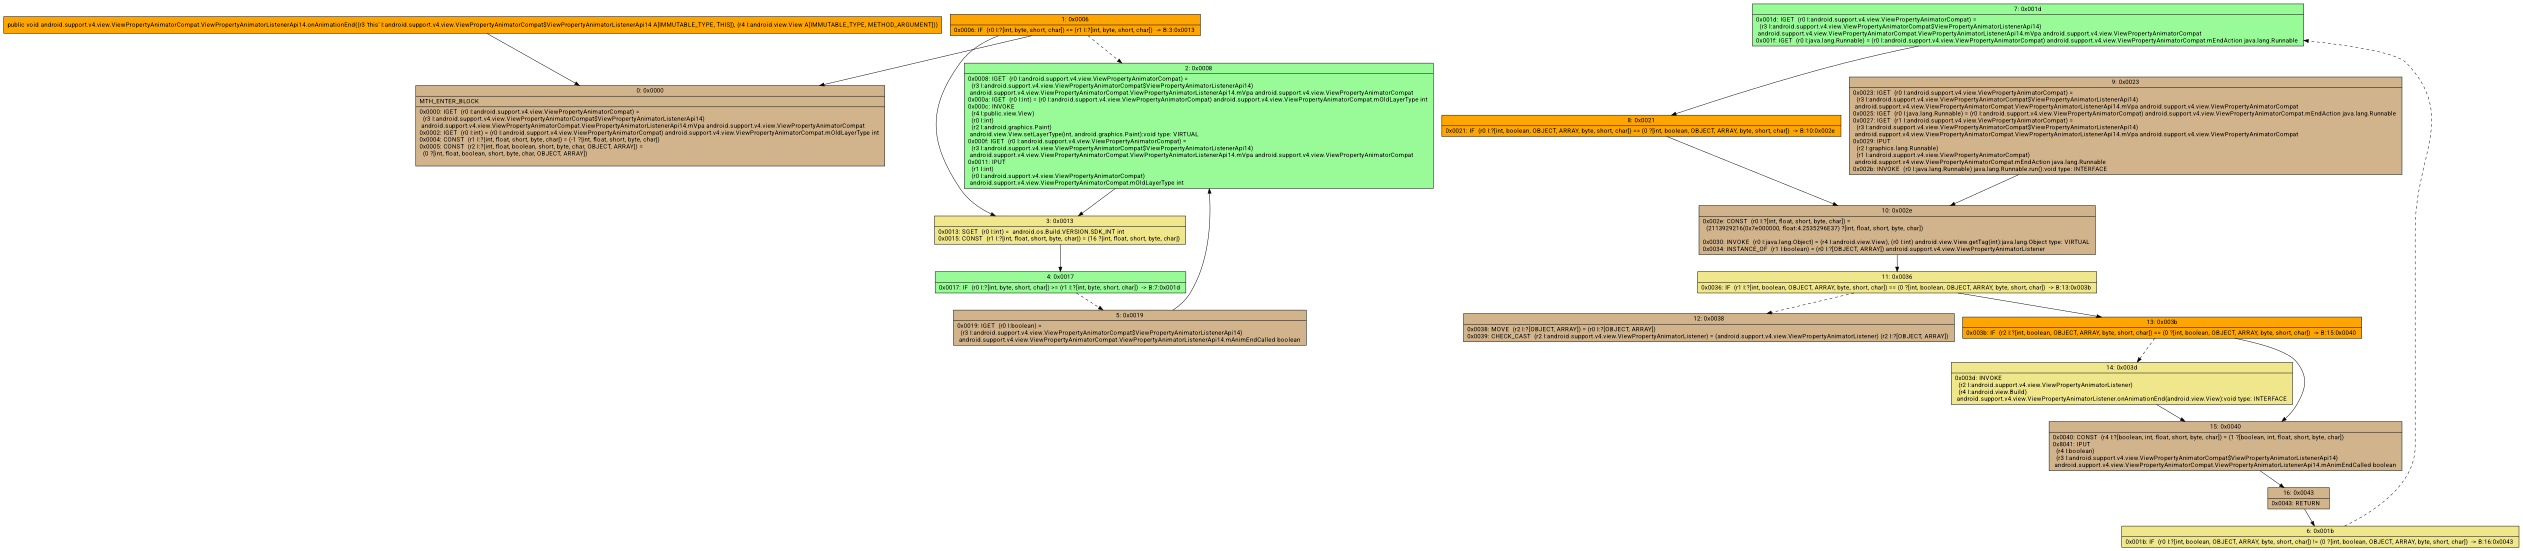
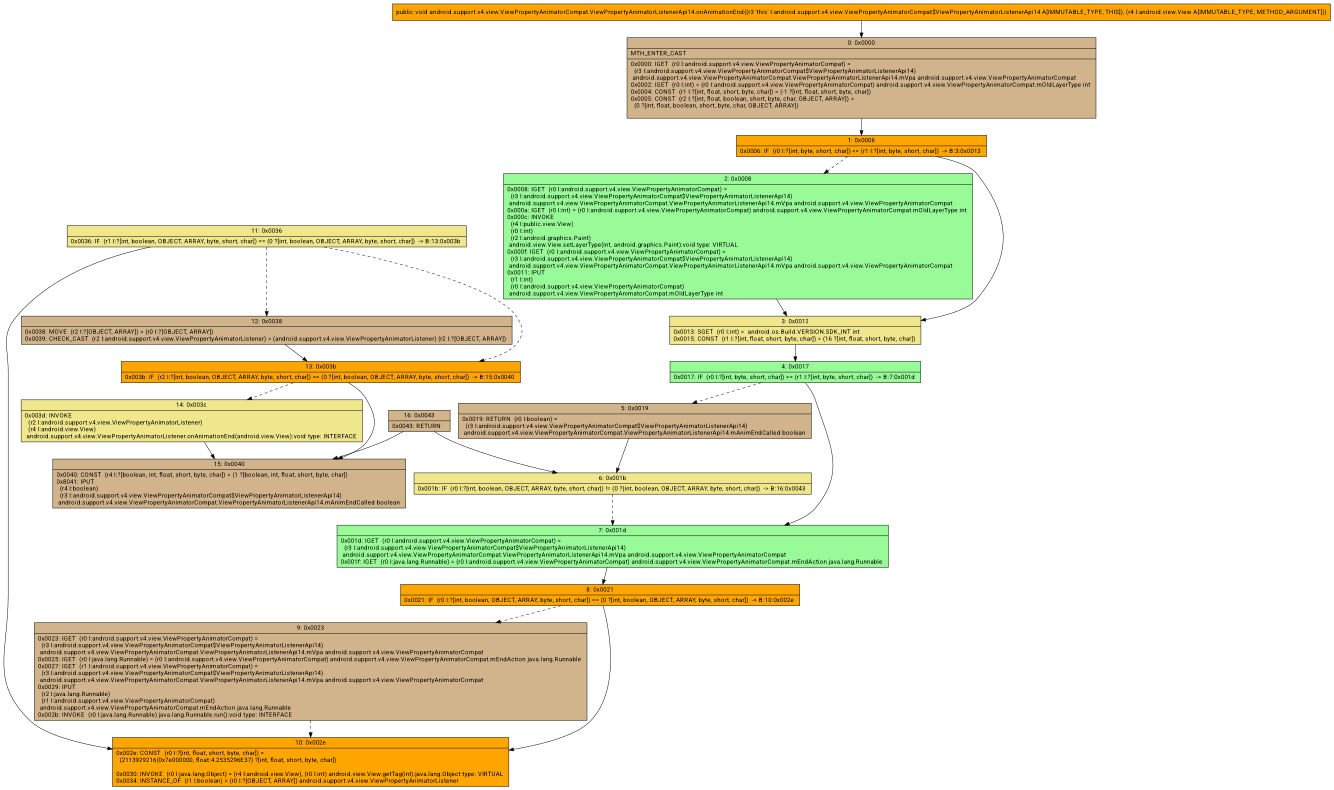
(928, 60) -> (861, 124)
(450, 101) -> (659, 53)
(1896, 148) -> (74, 694)
(1987, 189) -> (311, 727)
(1897, 230) -> (311, 762)
(1205, 257) -> (623, 453)
(1897, 261) -> (8, 486)
(2027, 305) -> (457, 282)
(1000, 326) -> (511, 419)
none -> (294, 351)
(1991, 392) -> (60, 429)
none -> (833, 460)
(2270, 478) -> (371, 446)
none -> (531, 614)
